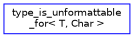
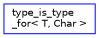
(67, 19) -> (50, 19)
